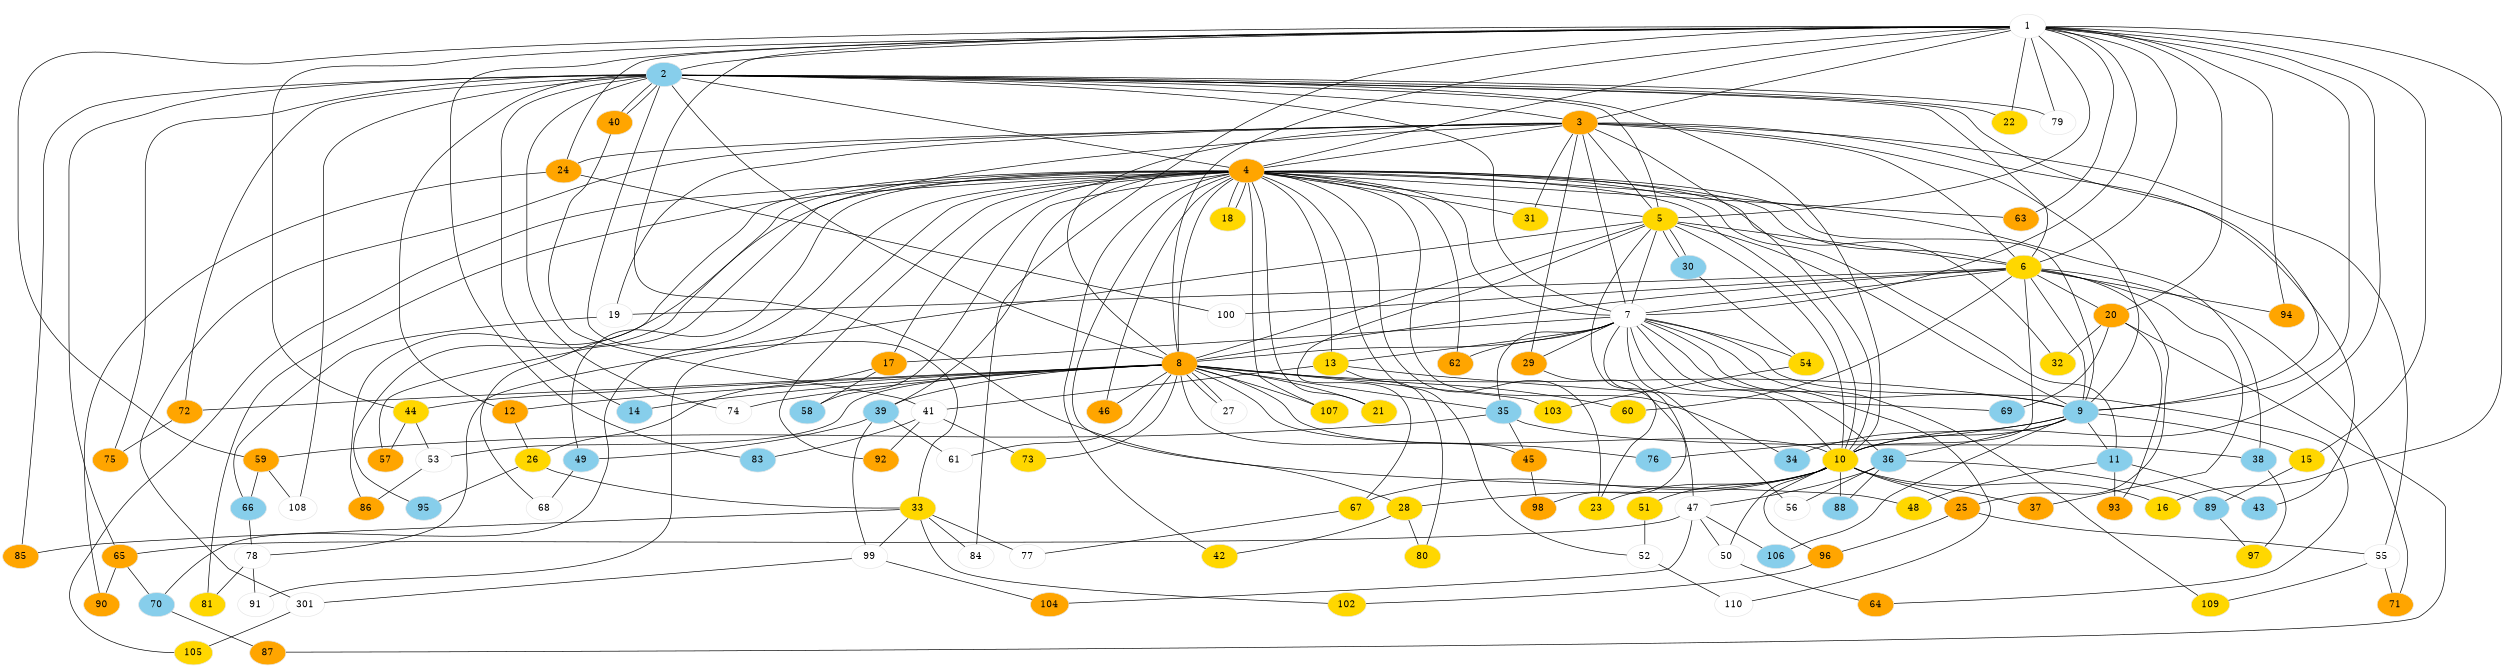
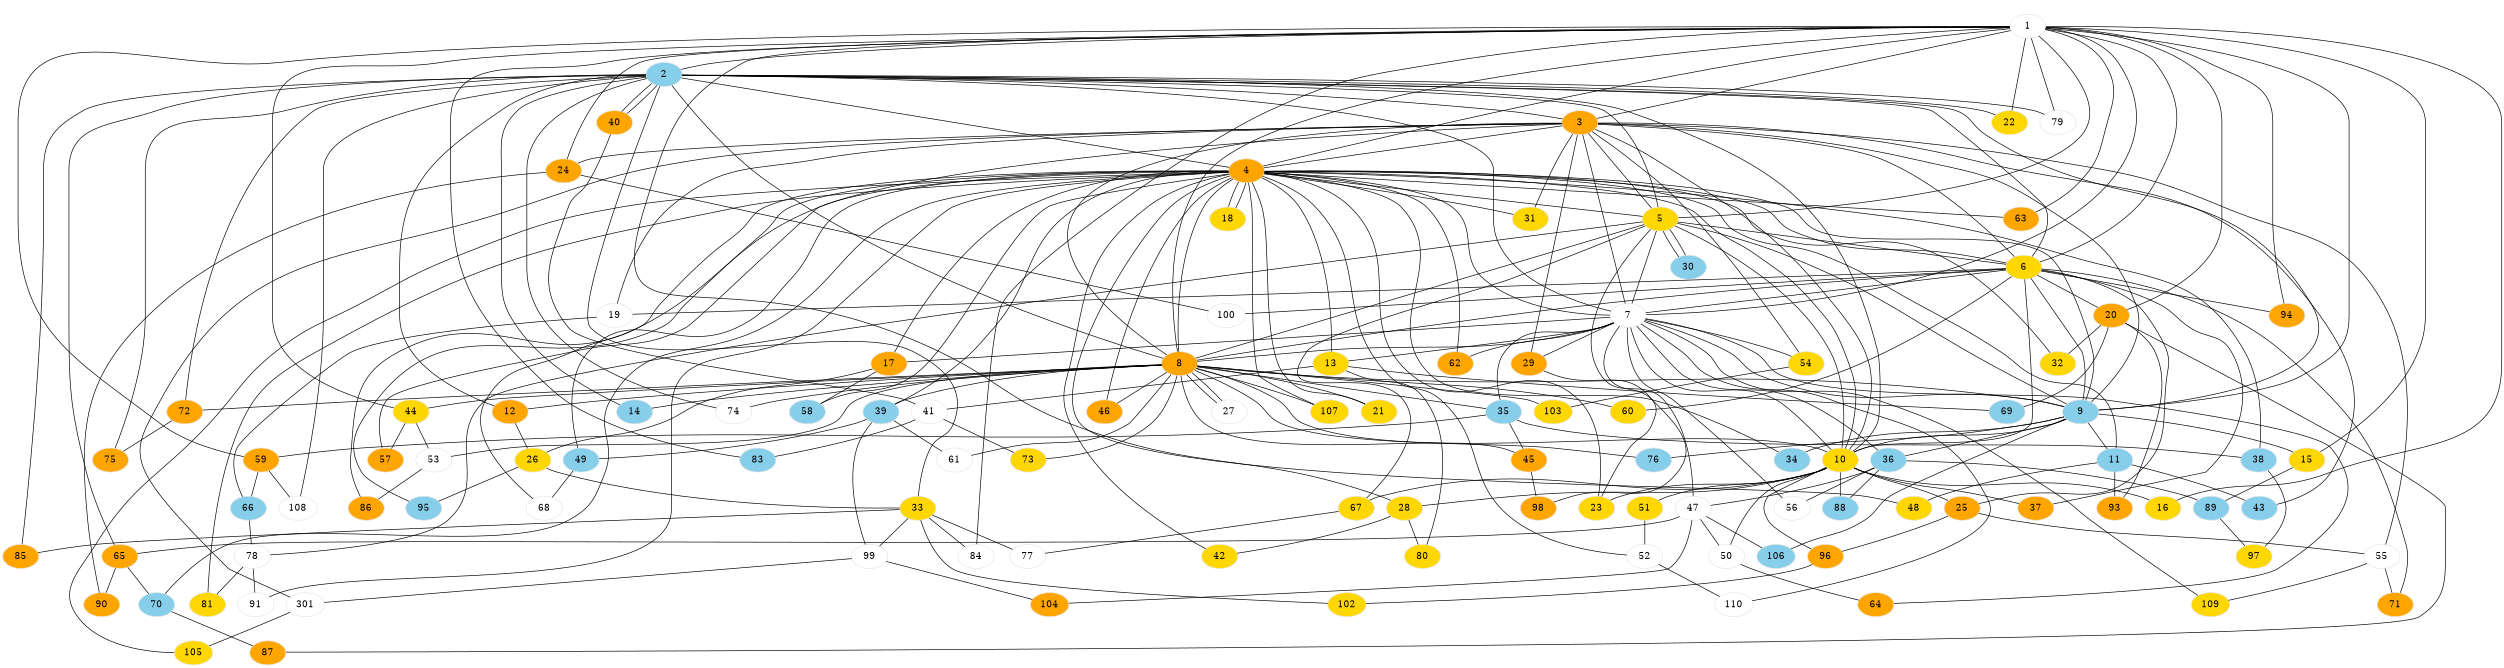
(1747, 315) -> (1711, 237)
(2373, 321) -> none
(881, 460) -> none
